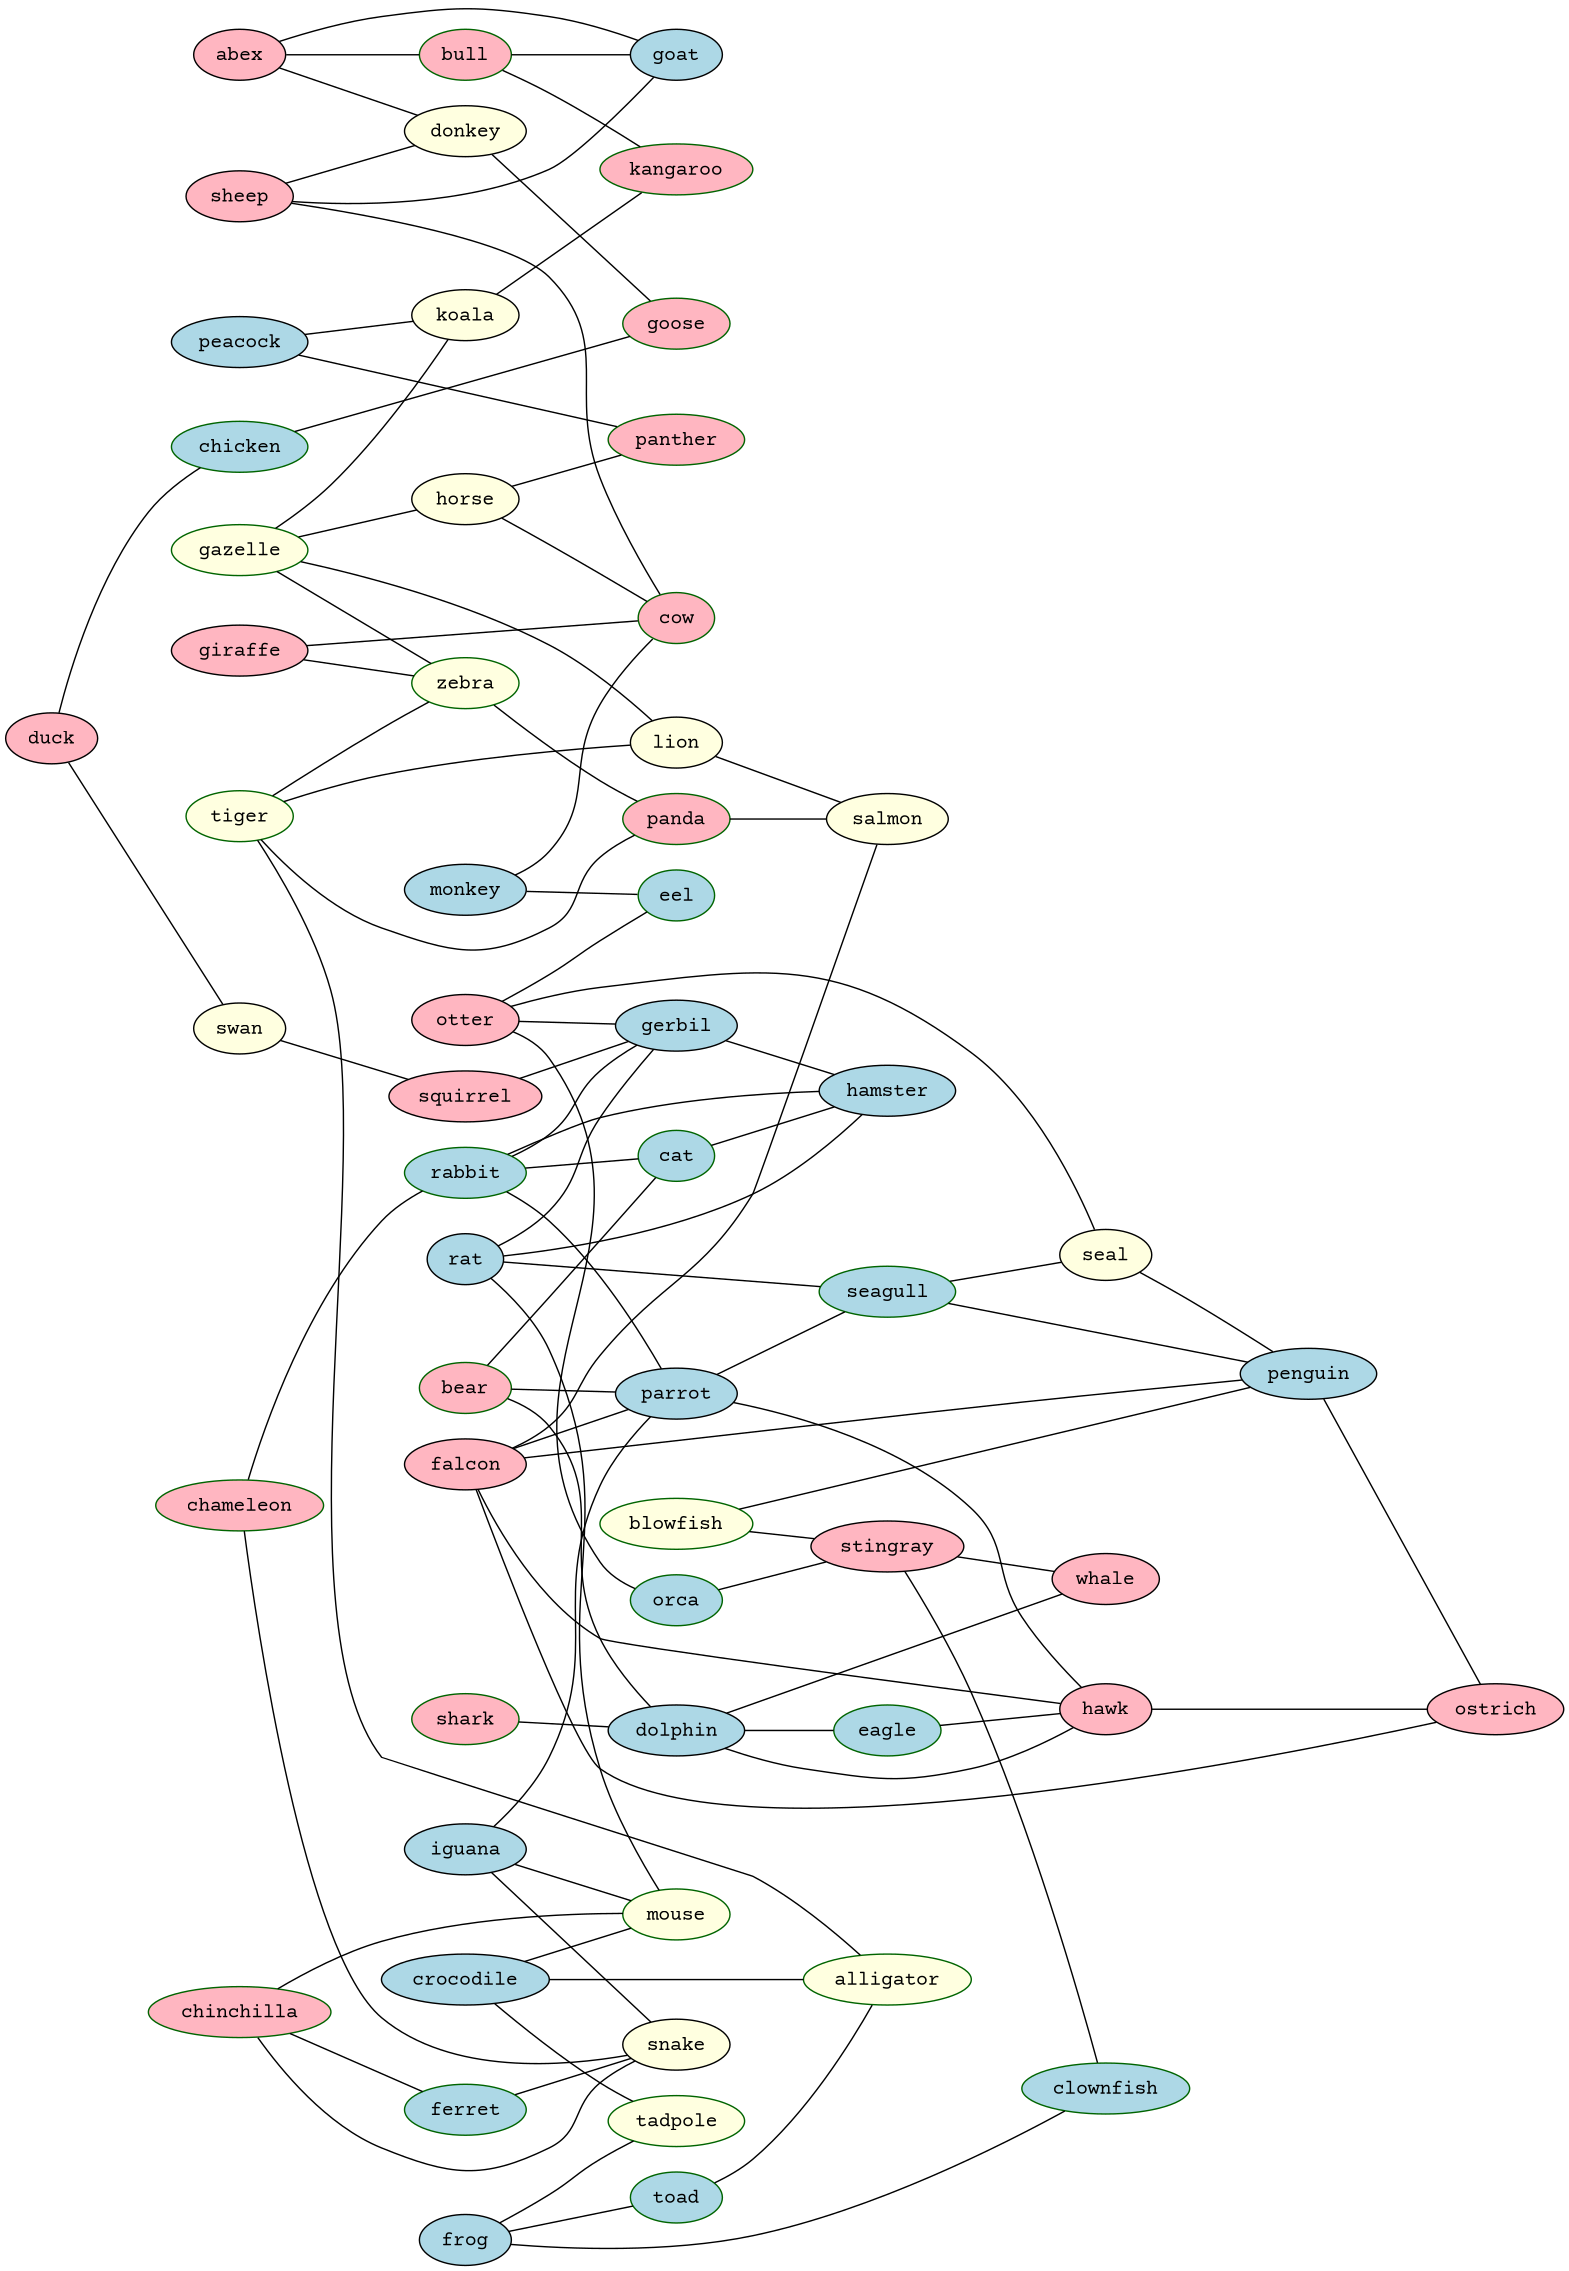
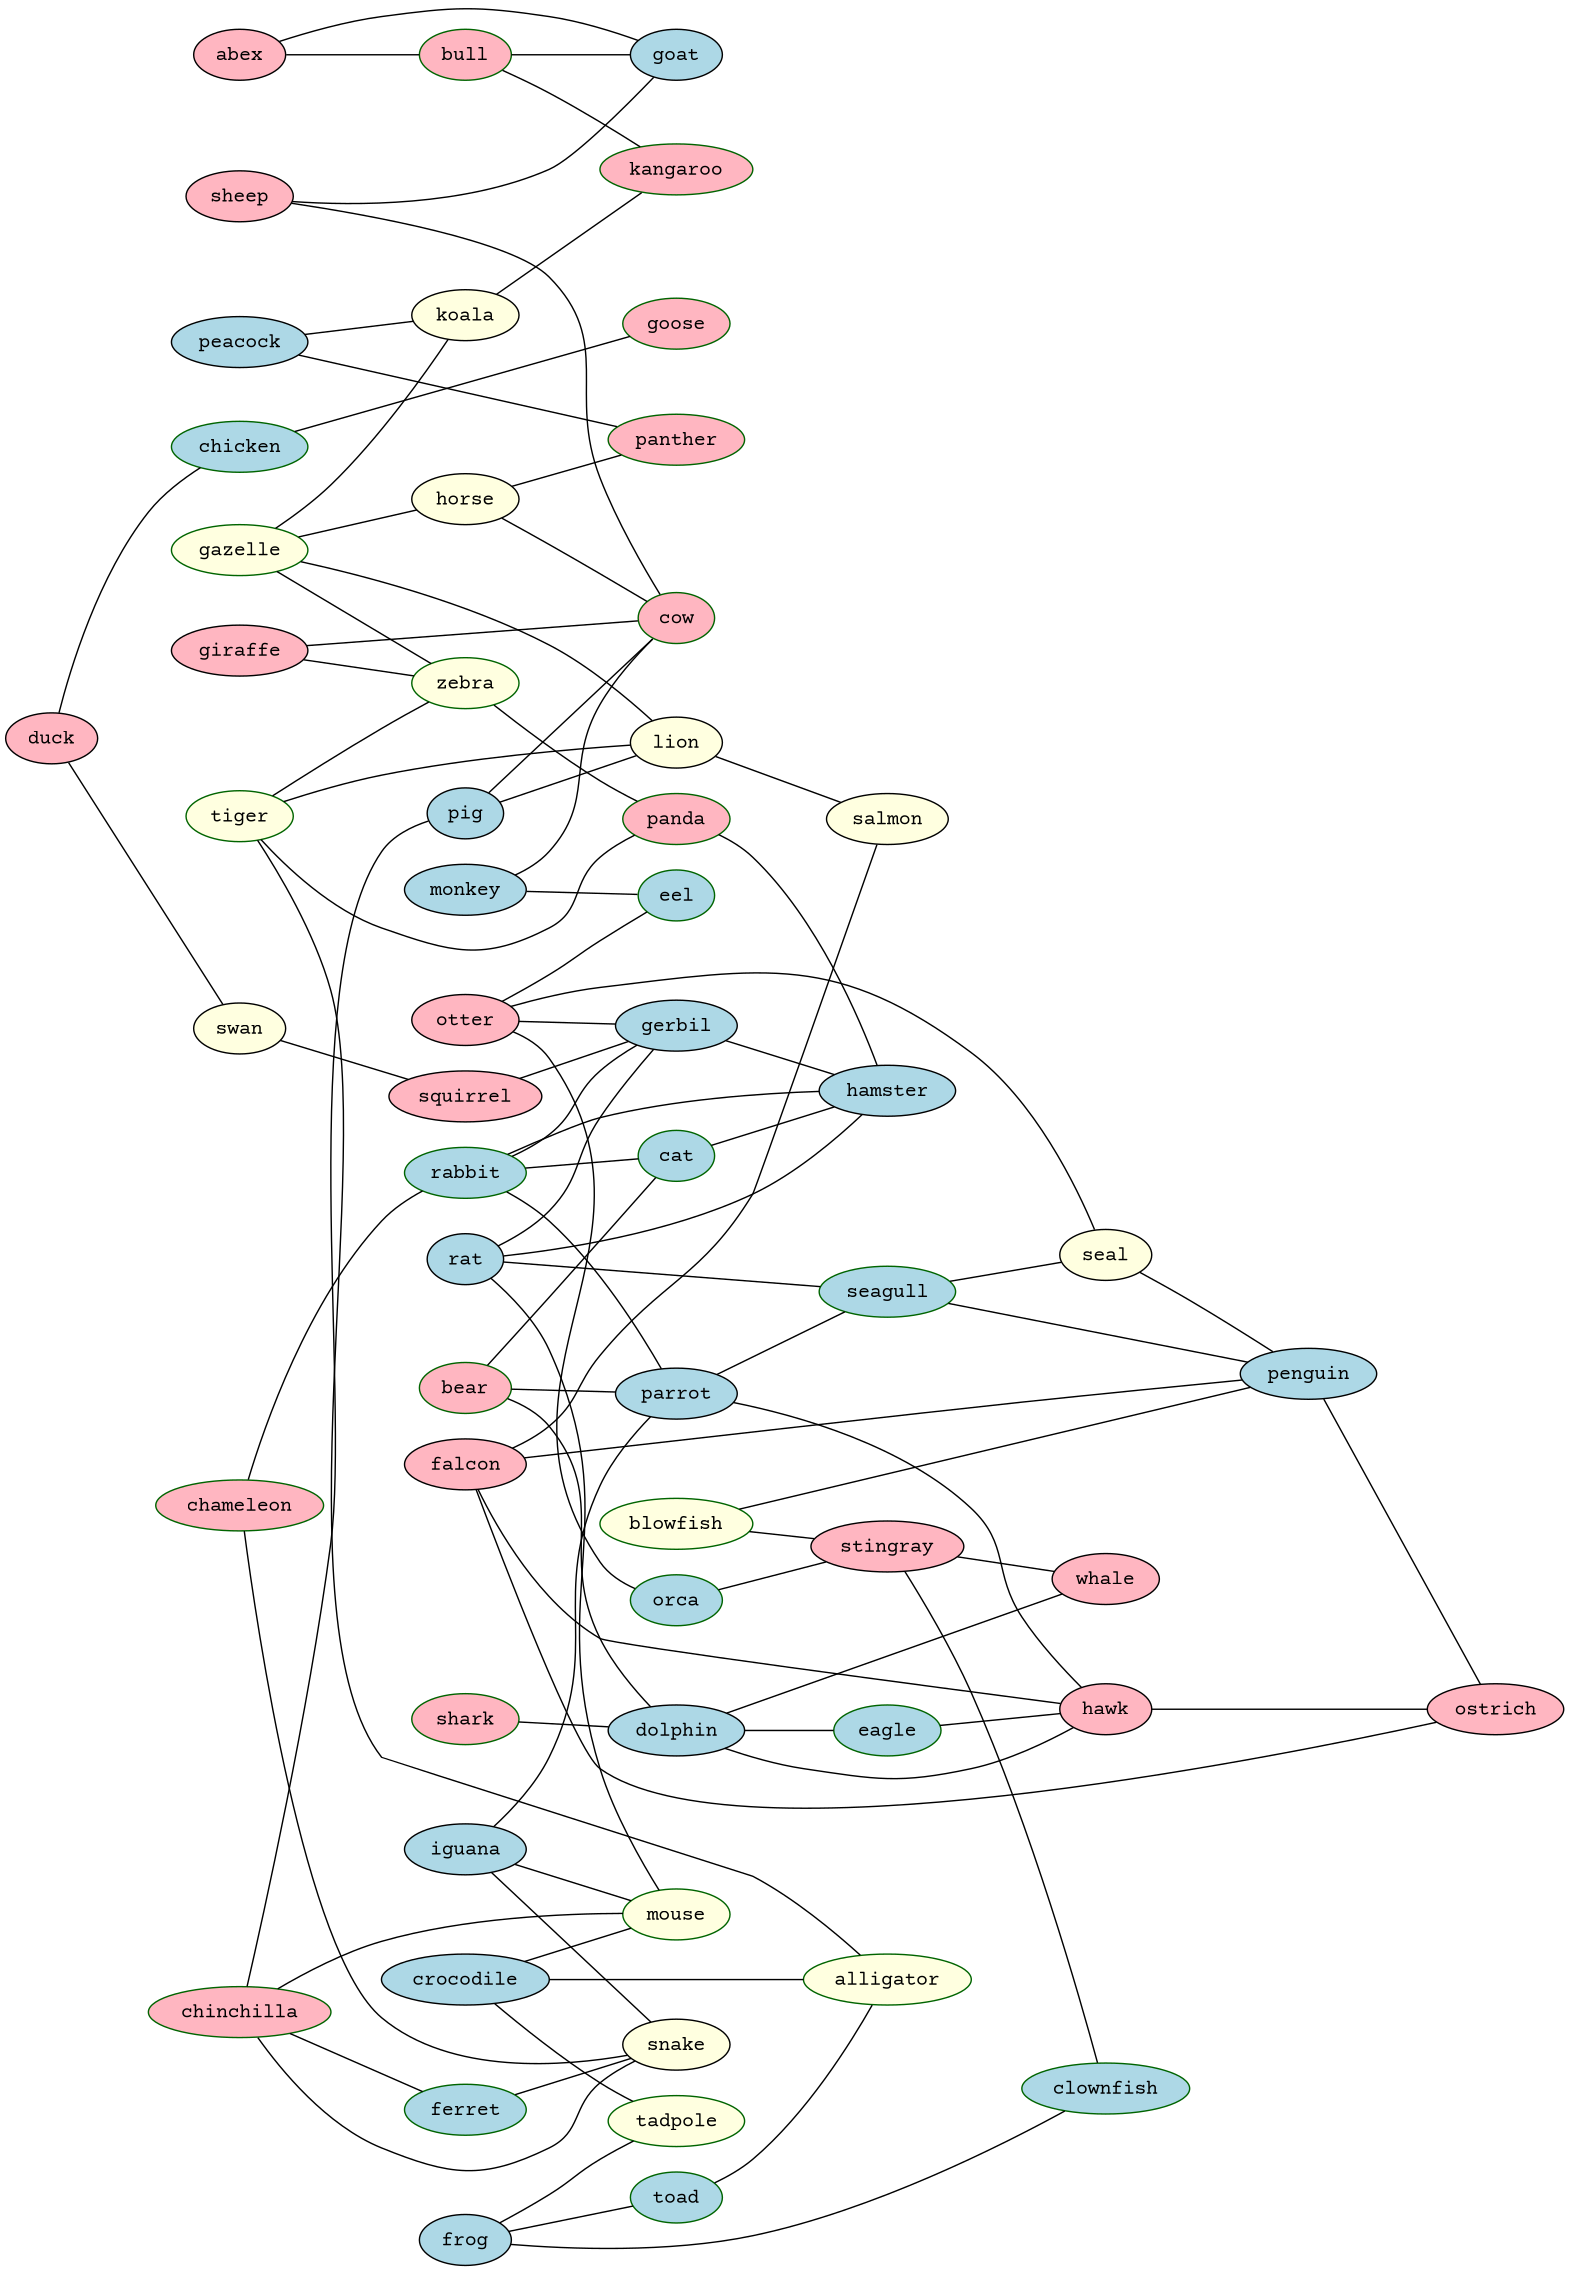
(465, 131) -> none
none -> (465, 813)
(778, 819) -> (815, 937)
(585, 1424) -> none
